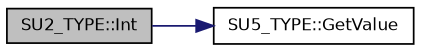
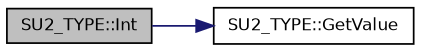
(314, 26) -> (314, 26)
